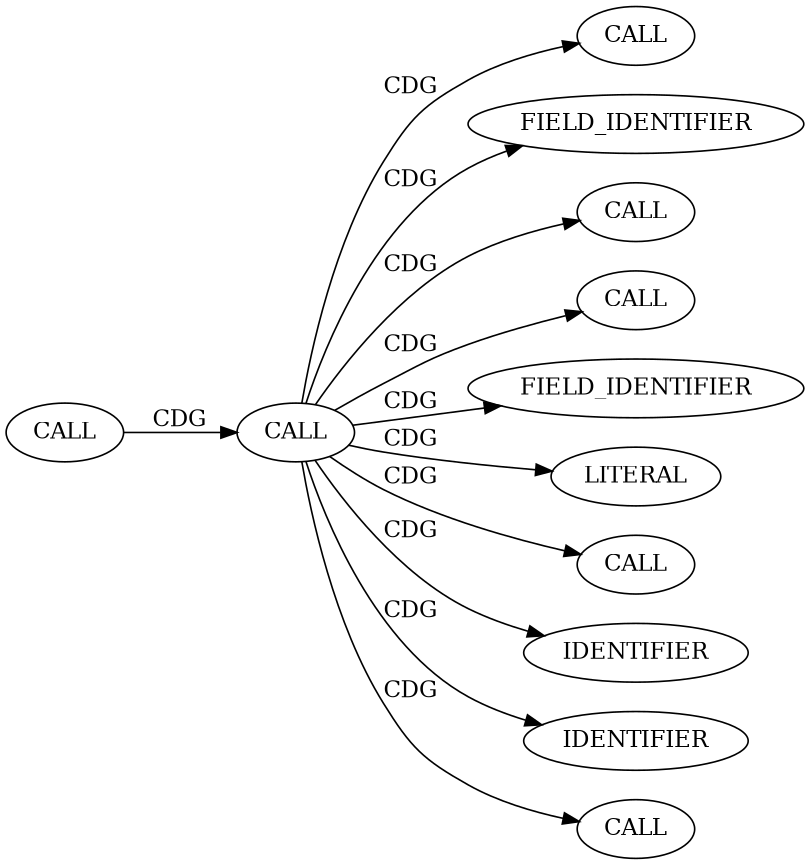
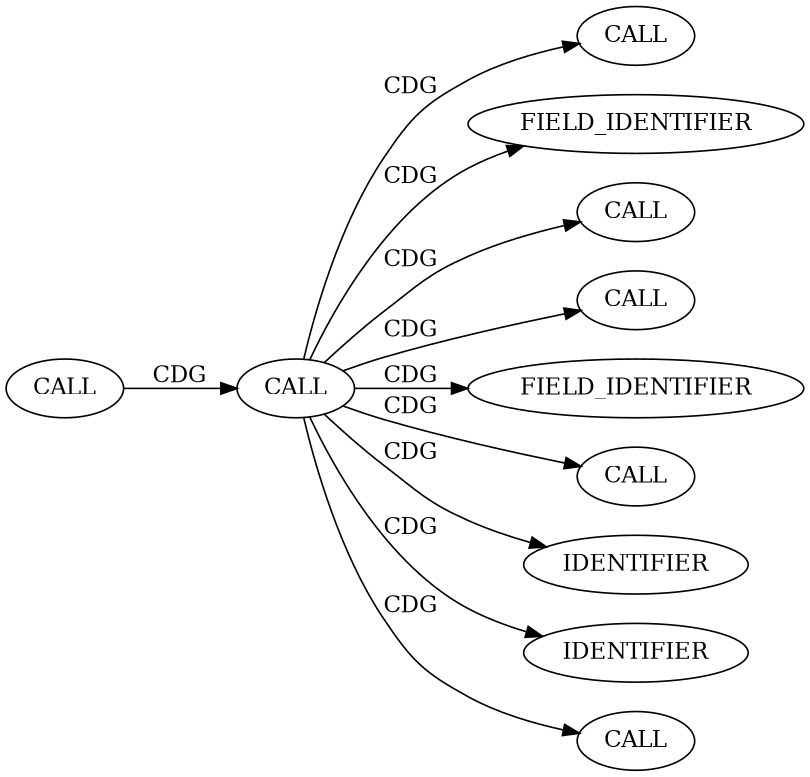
(636, 477) -> none
